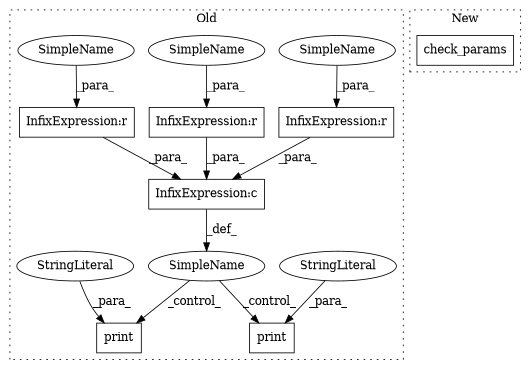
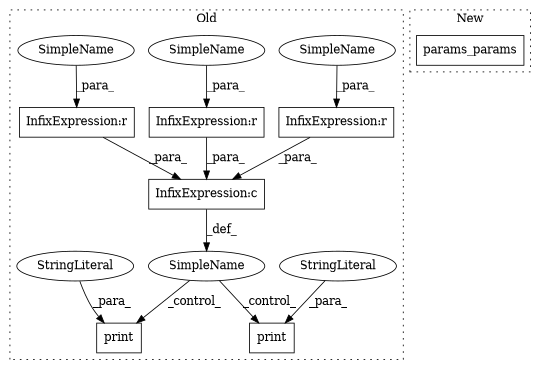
(465, 50) -> (470, 50)
